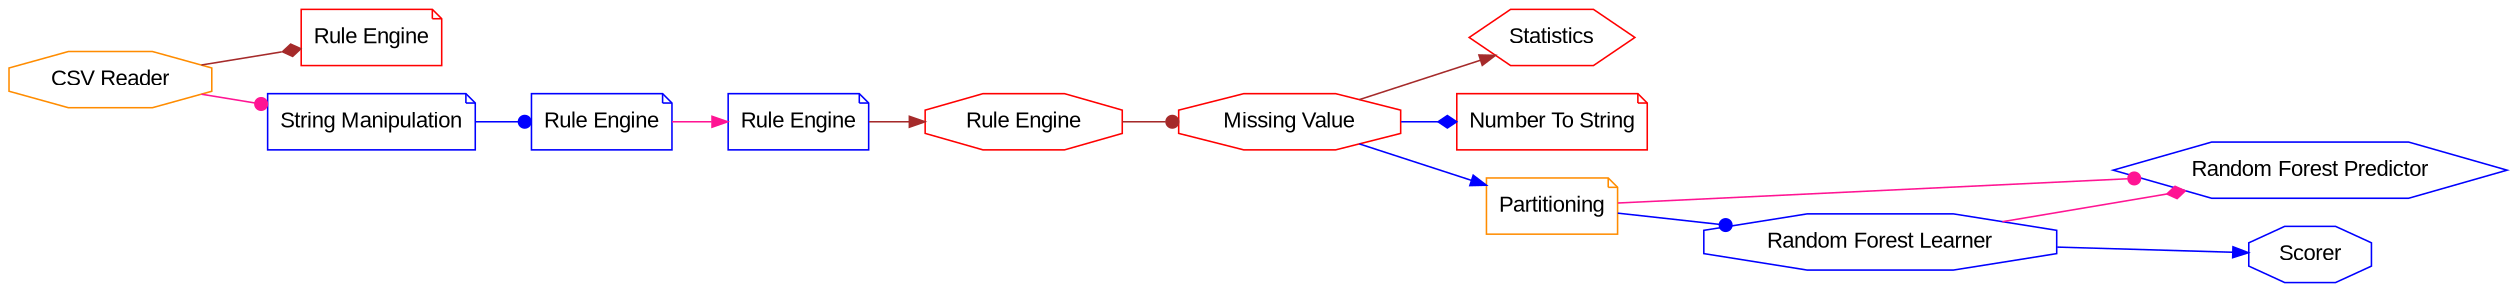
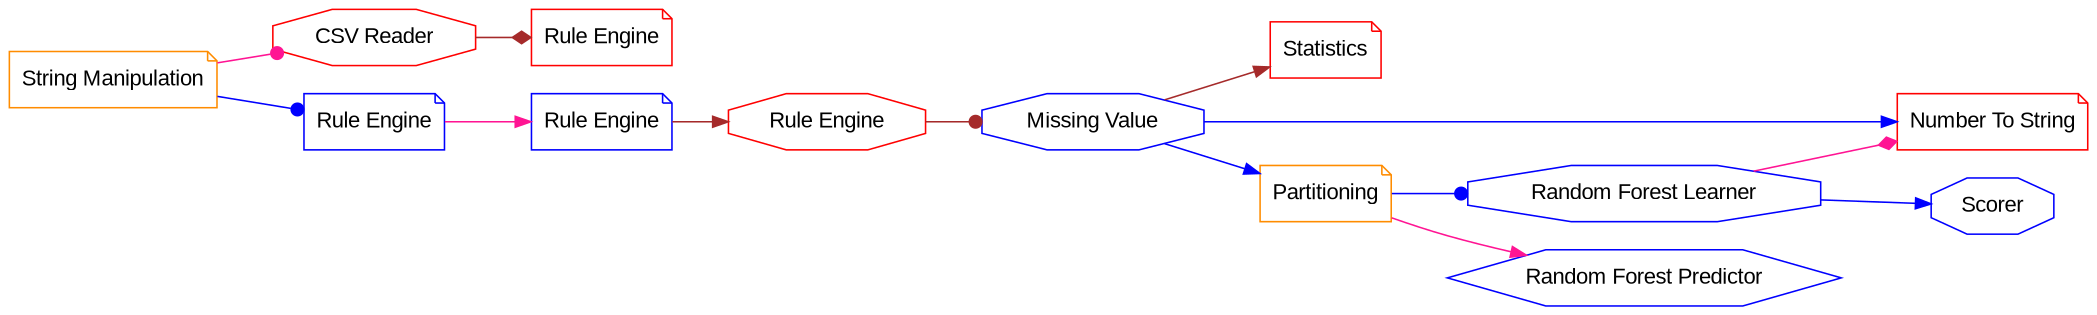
(1552, 37) -> (1326, 50)
(110, 80) -> (374, 37)
(228, 99) -> (244, 58)
(371, 122) -> (113, 80)
(1290, 122) -> (1093, 122)
(1420, 122) -> (1543, 122)
(1873, 191) -> (1451, 237)
(2085, 208) -> (1816, 158)
